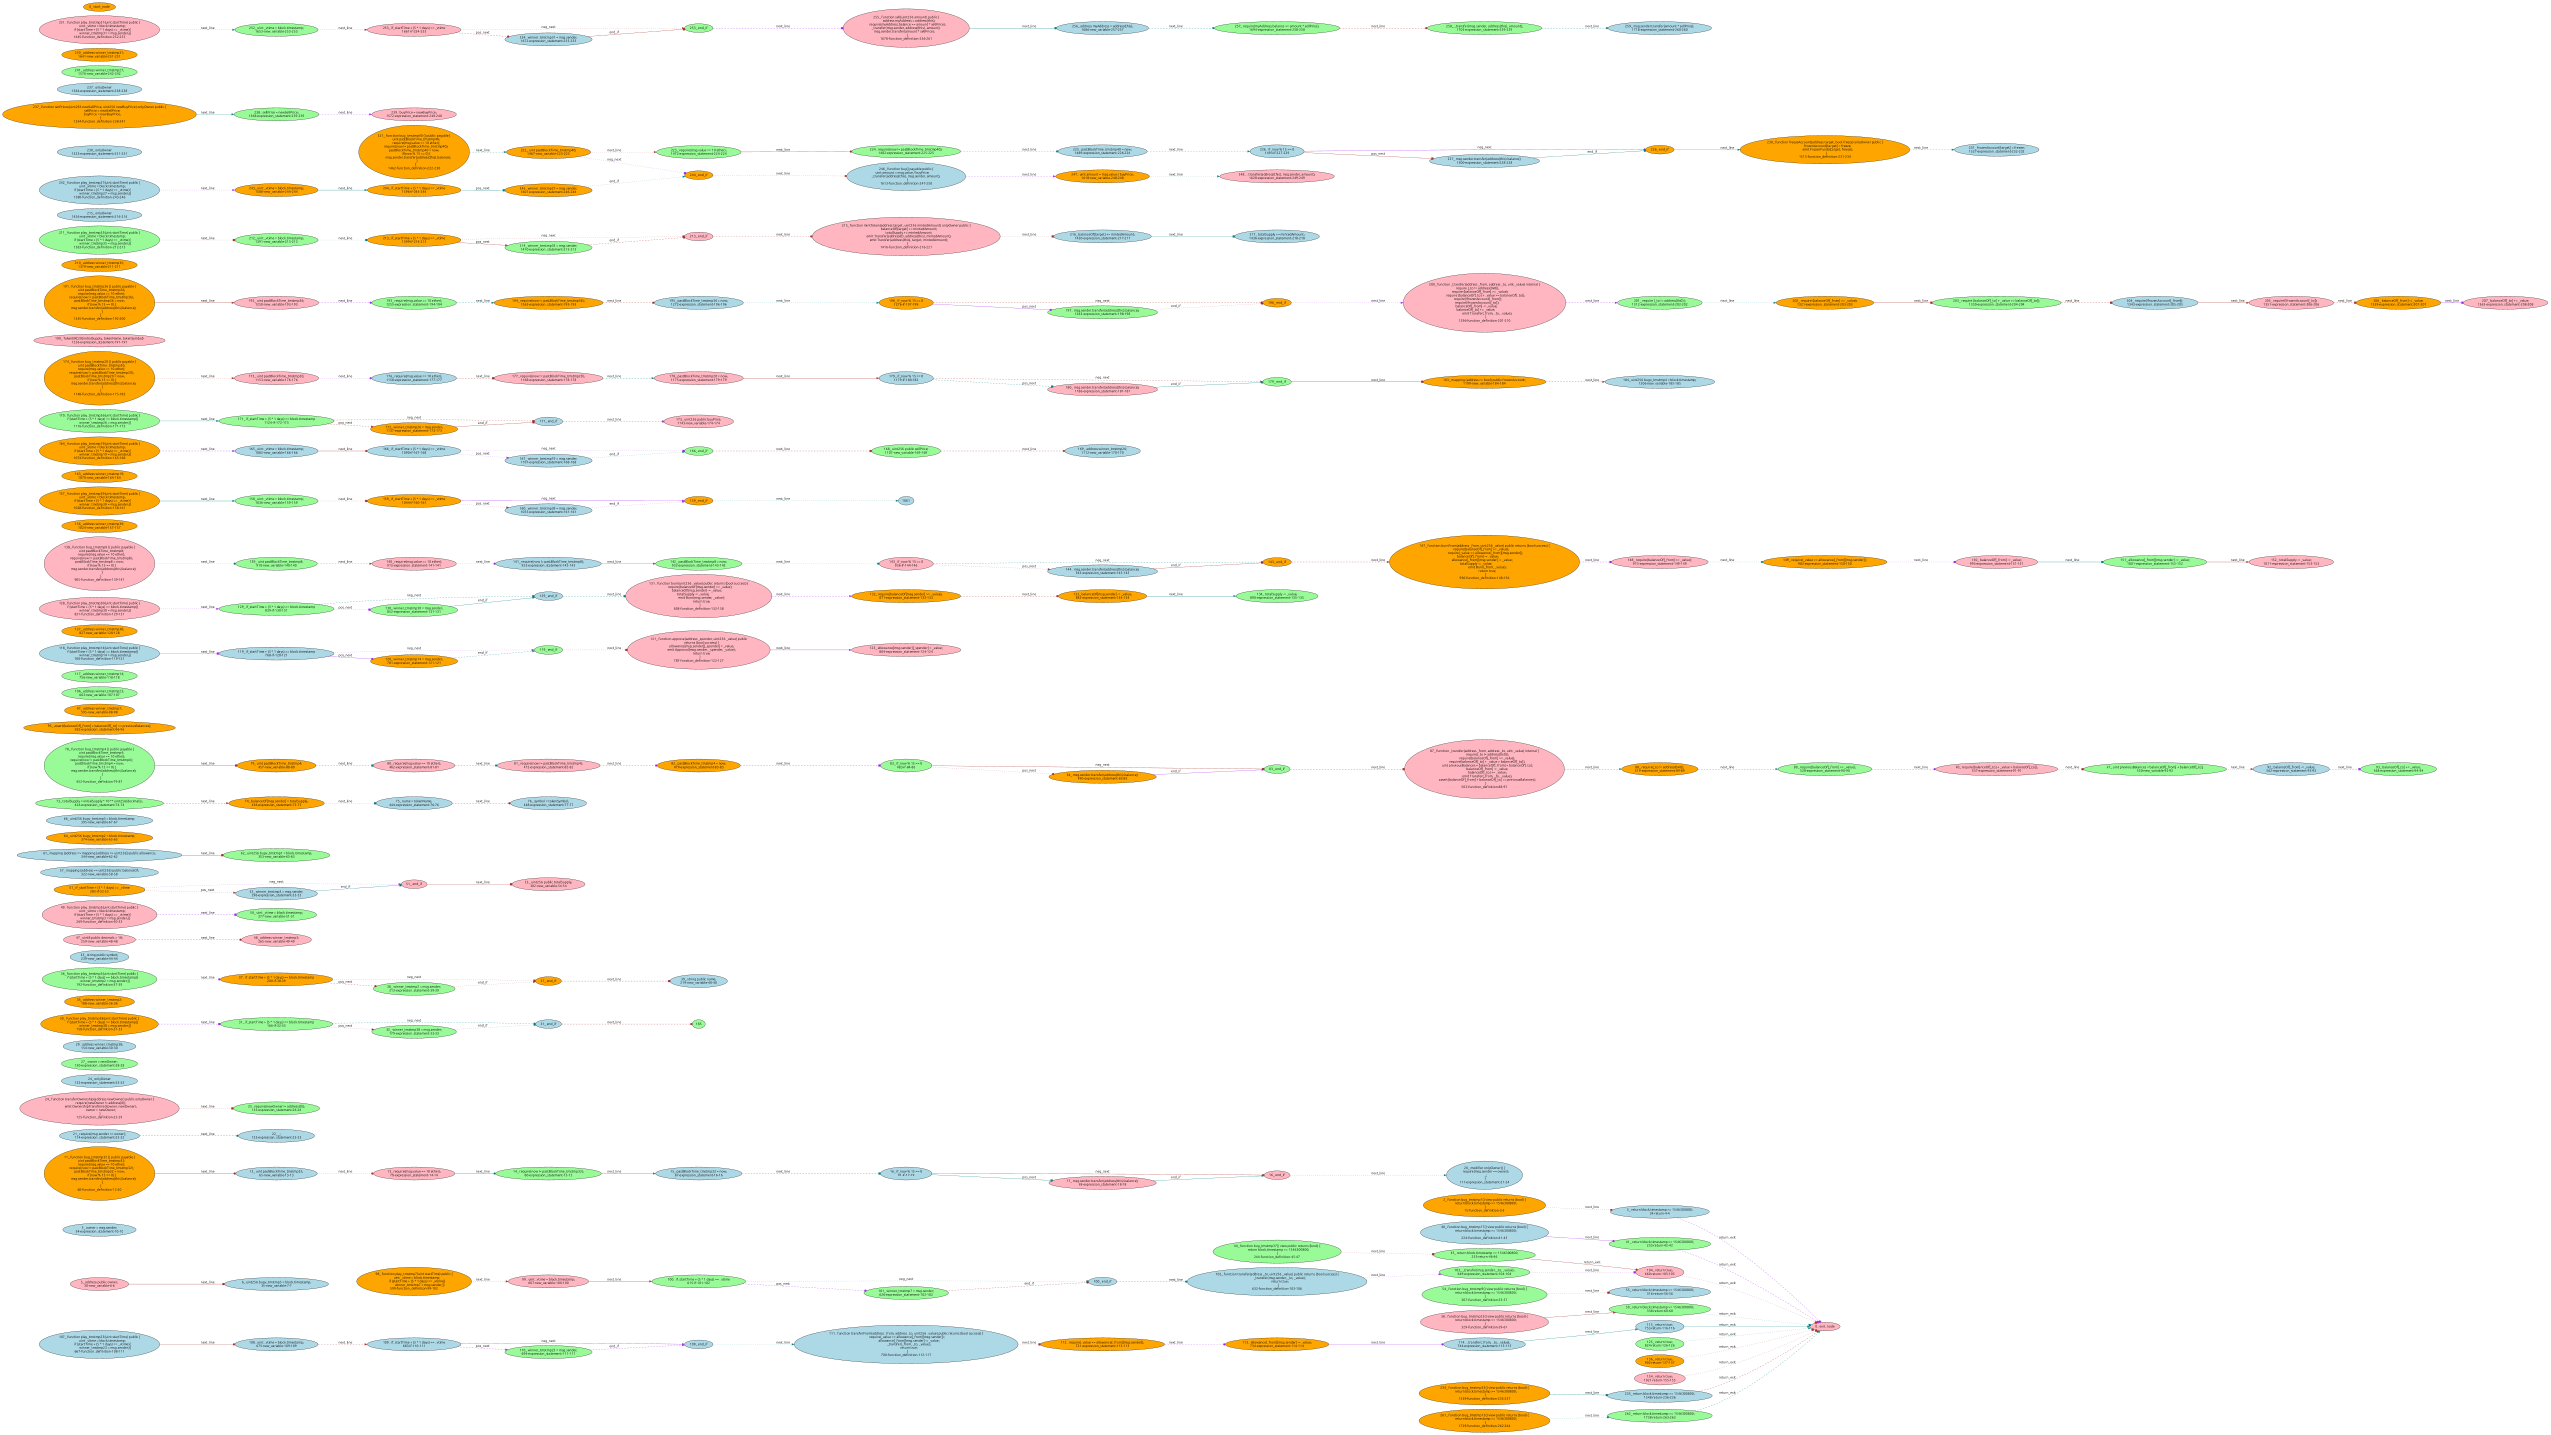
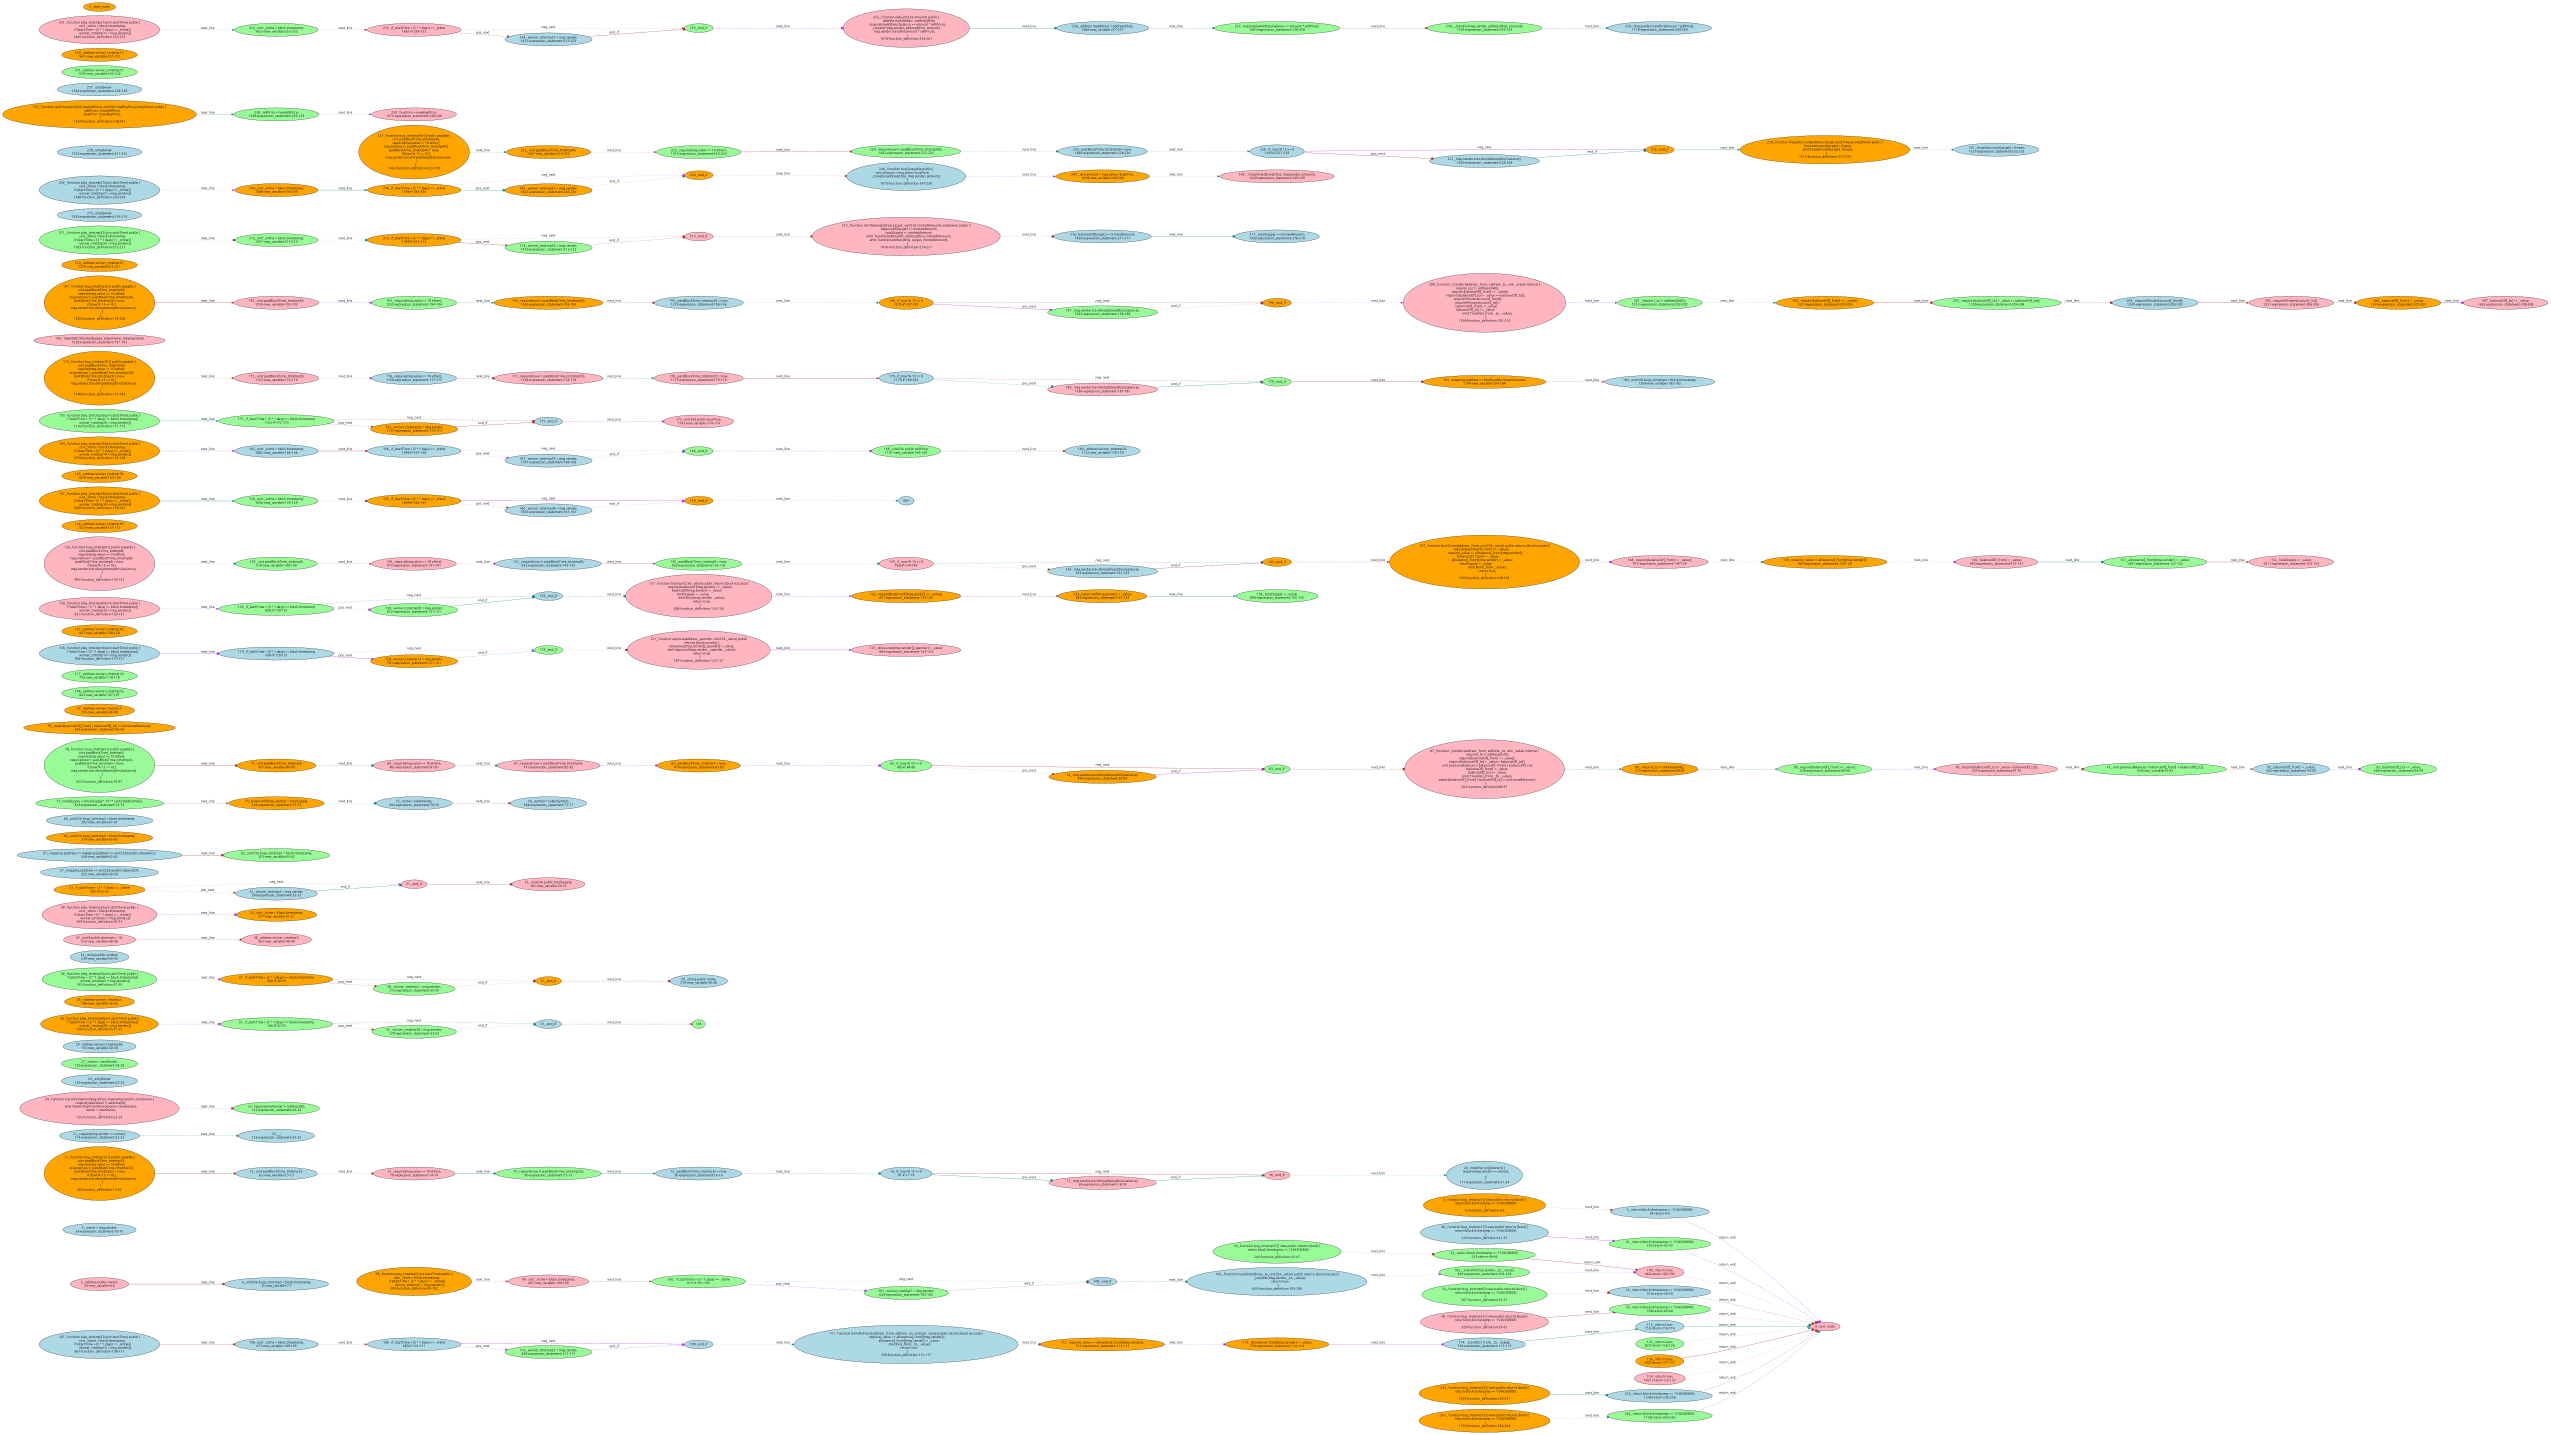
(631, 165) -> (566, 178)
(791, 451) -> (791, 451)
(277, 915) -> (277, 915)
(619, 1281) -> (619, 1281)
none -> (1753, 1309)
(1747, 1346) -> (1747, 1346)
